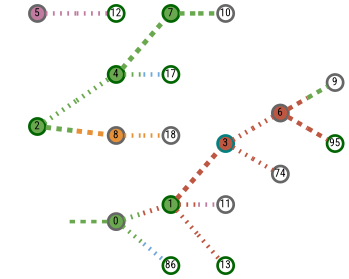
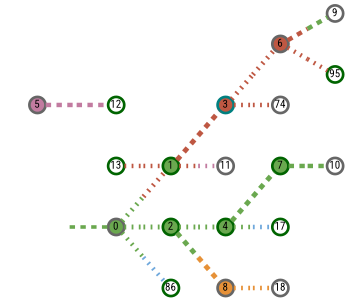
(77, 13) -> (77, 105)
(308, 128) -> (308, 59)
none -> (143, 227)
(198, 235) -> (143, 166)
